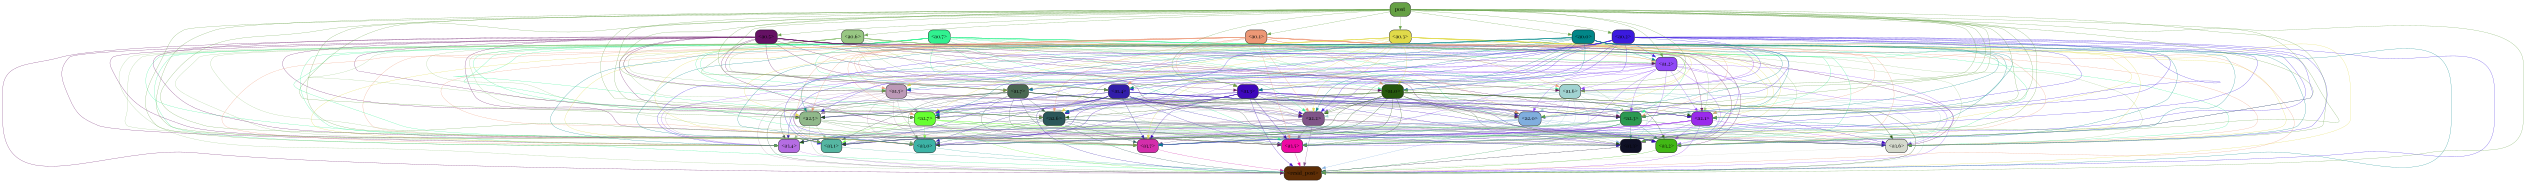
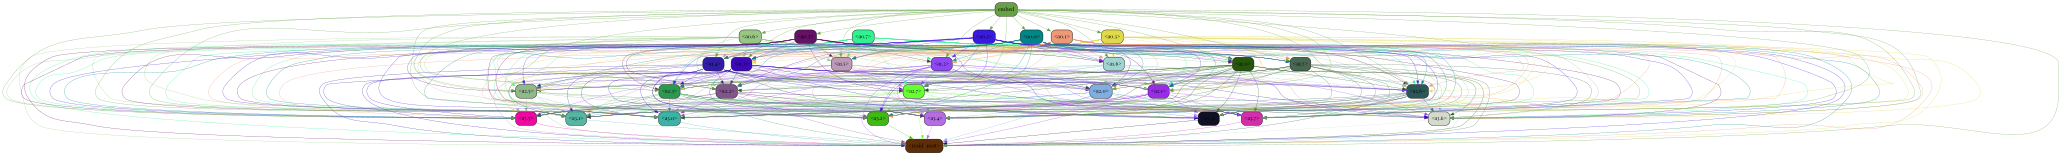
(1400, 9) -> (1006, 9)
(1622, 79) -> (736, 78)
